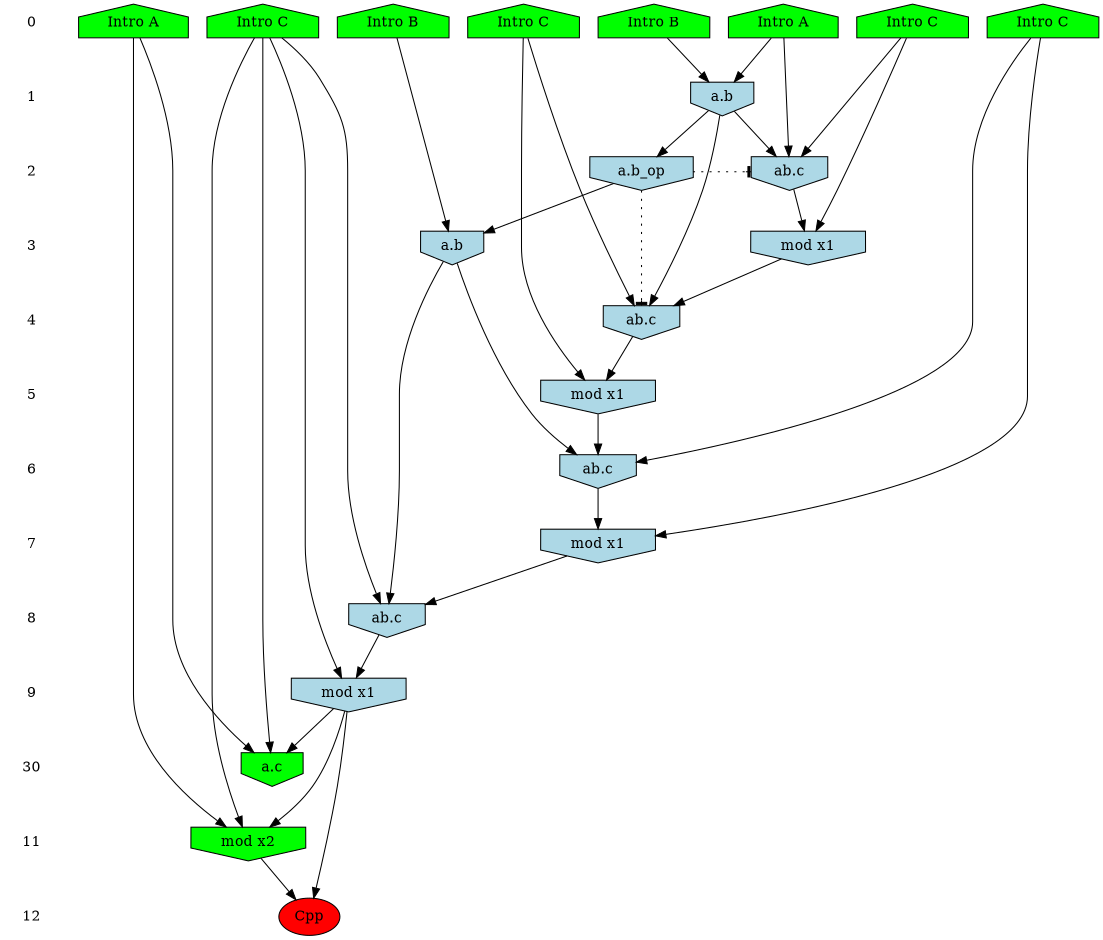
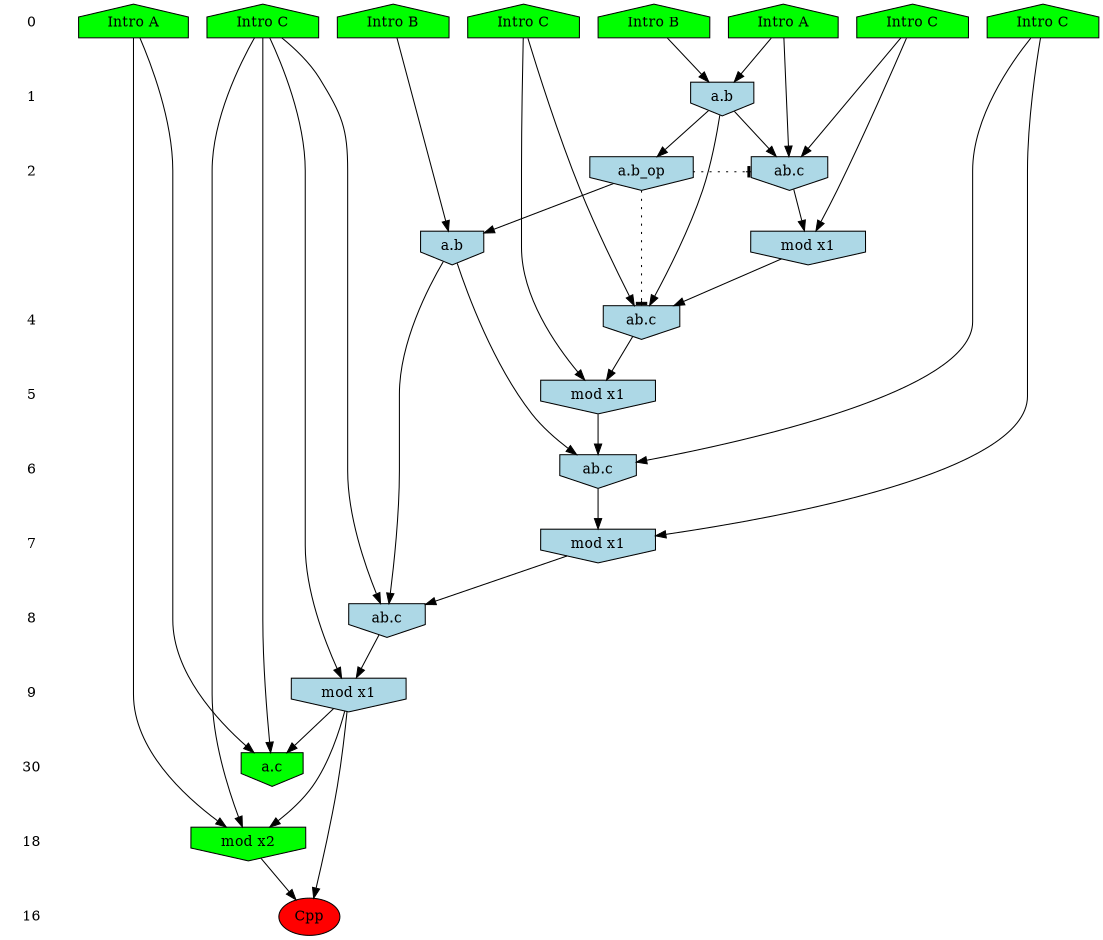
(32, 246) -> none
(32, 842) -> (32, 842)
(32, 917) -> (32, 917)
